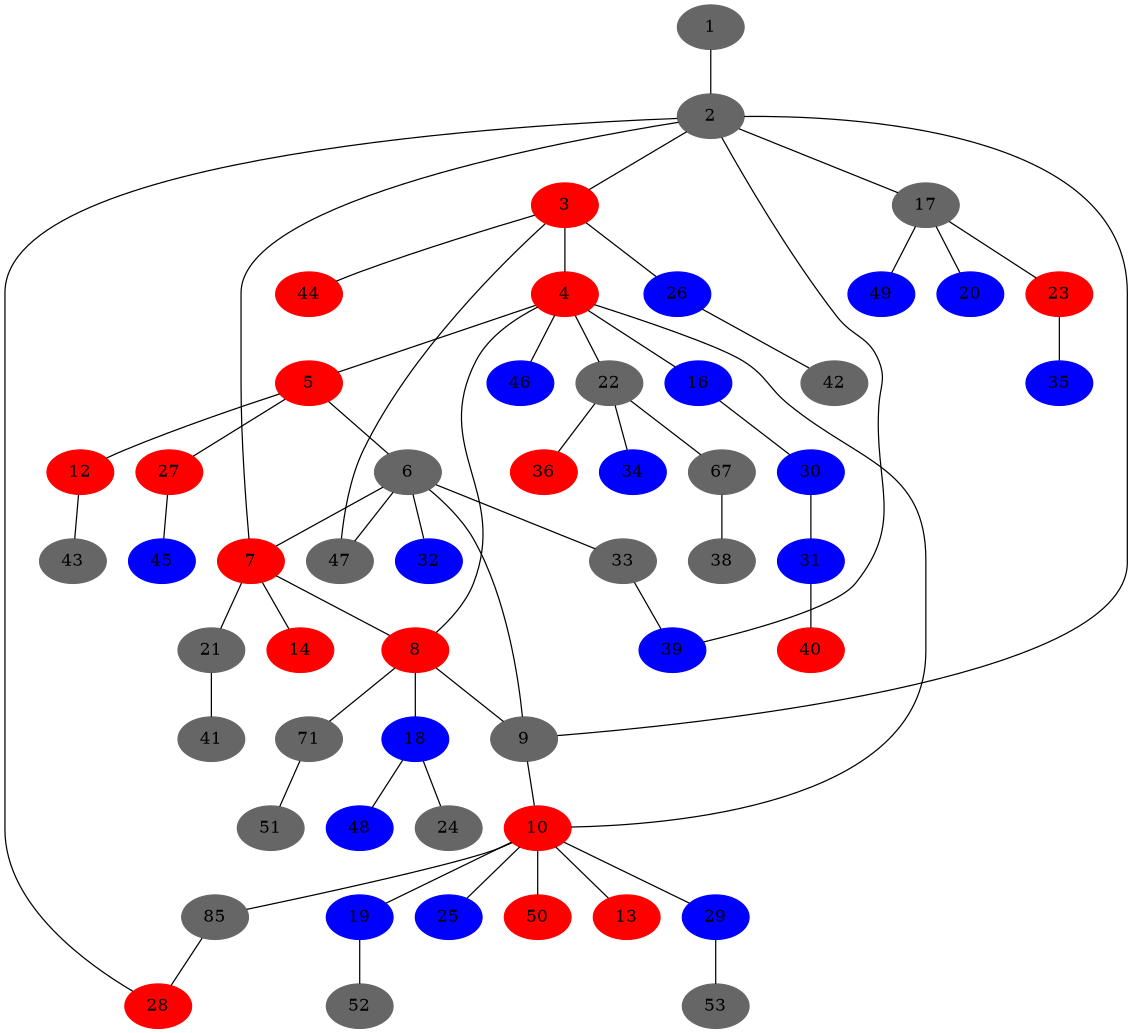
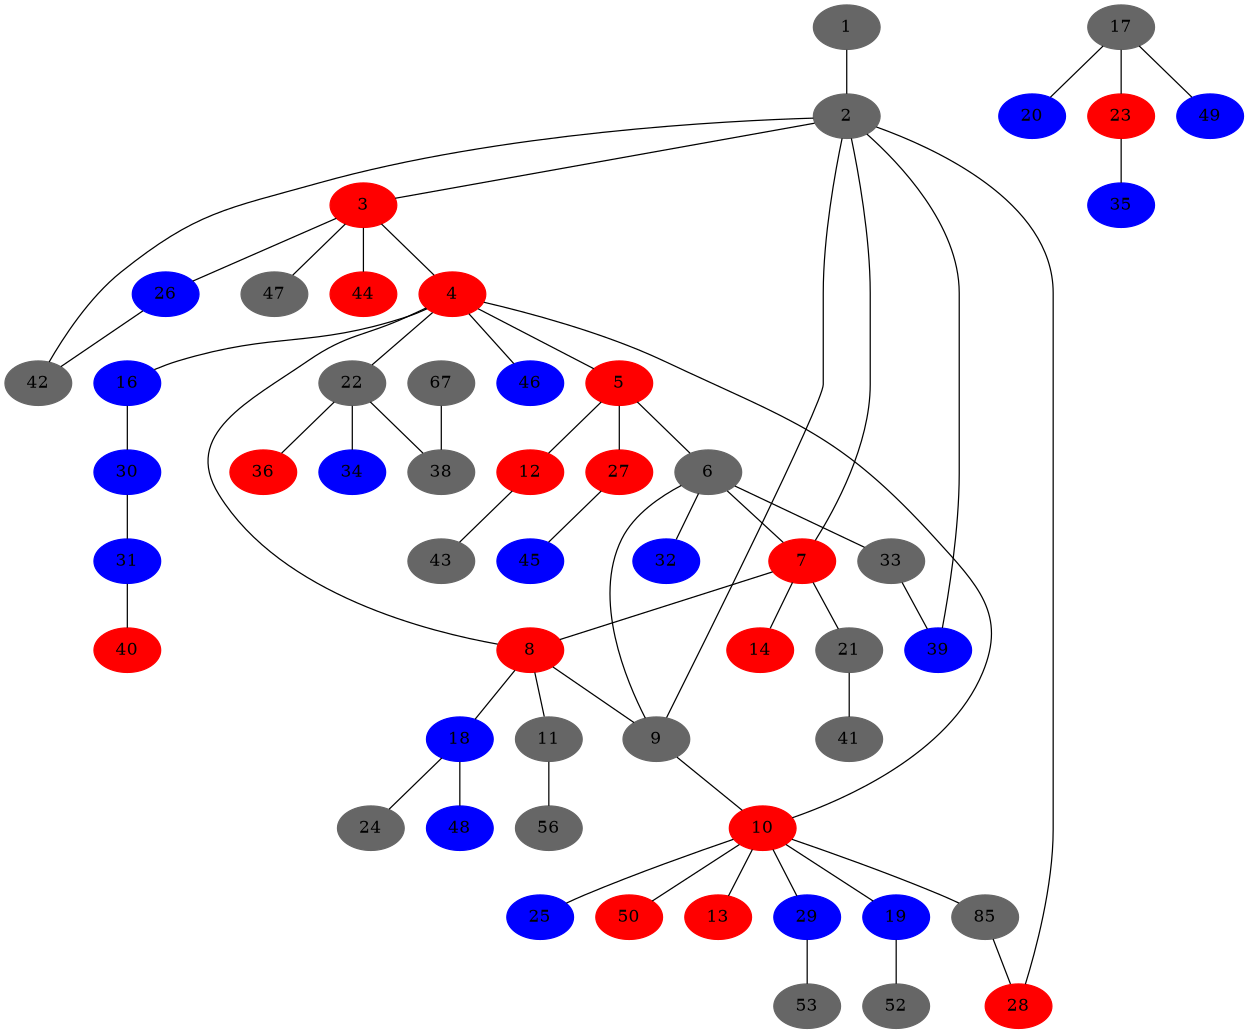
(818, 161) -> (399, 164)
(666, 428) -> (397, 428)
(374, 517) -> none
(309, 739) -> (549, 739)
(271, 828) -> (549, 828)
